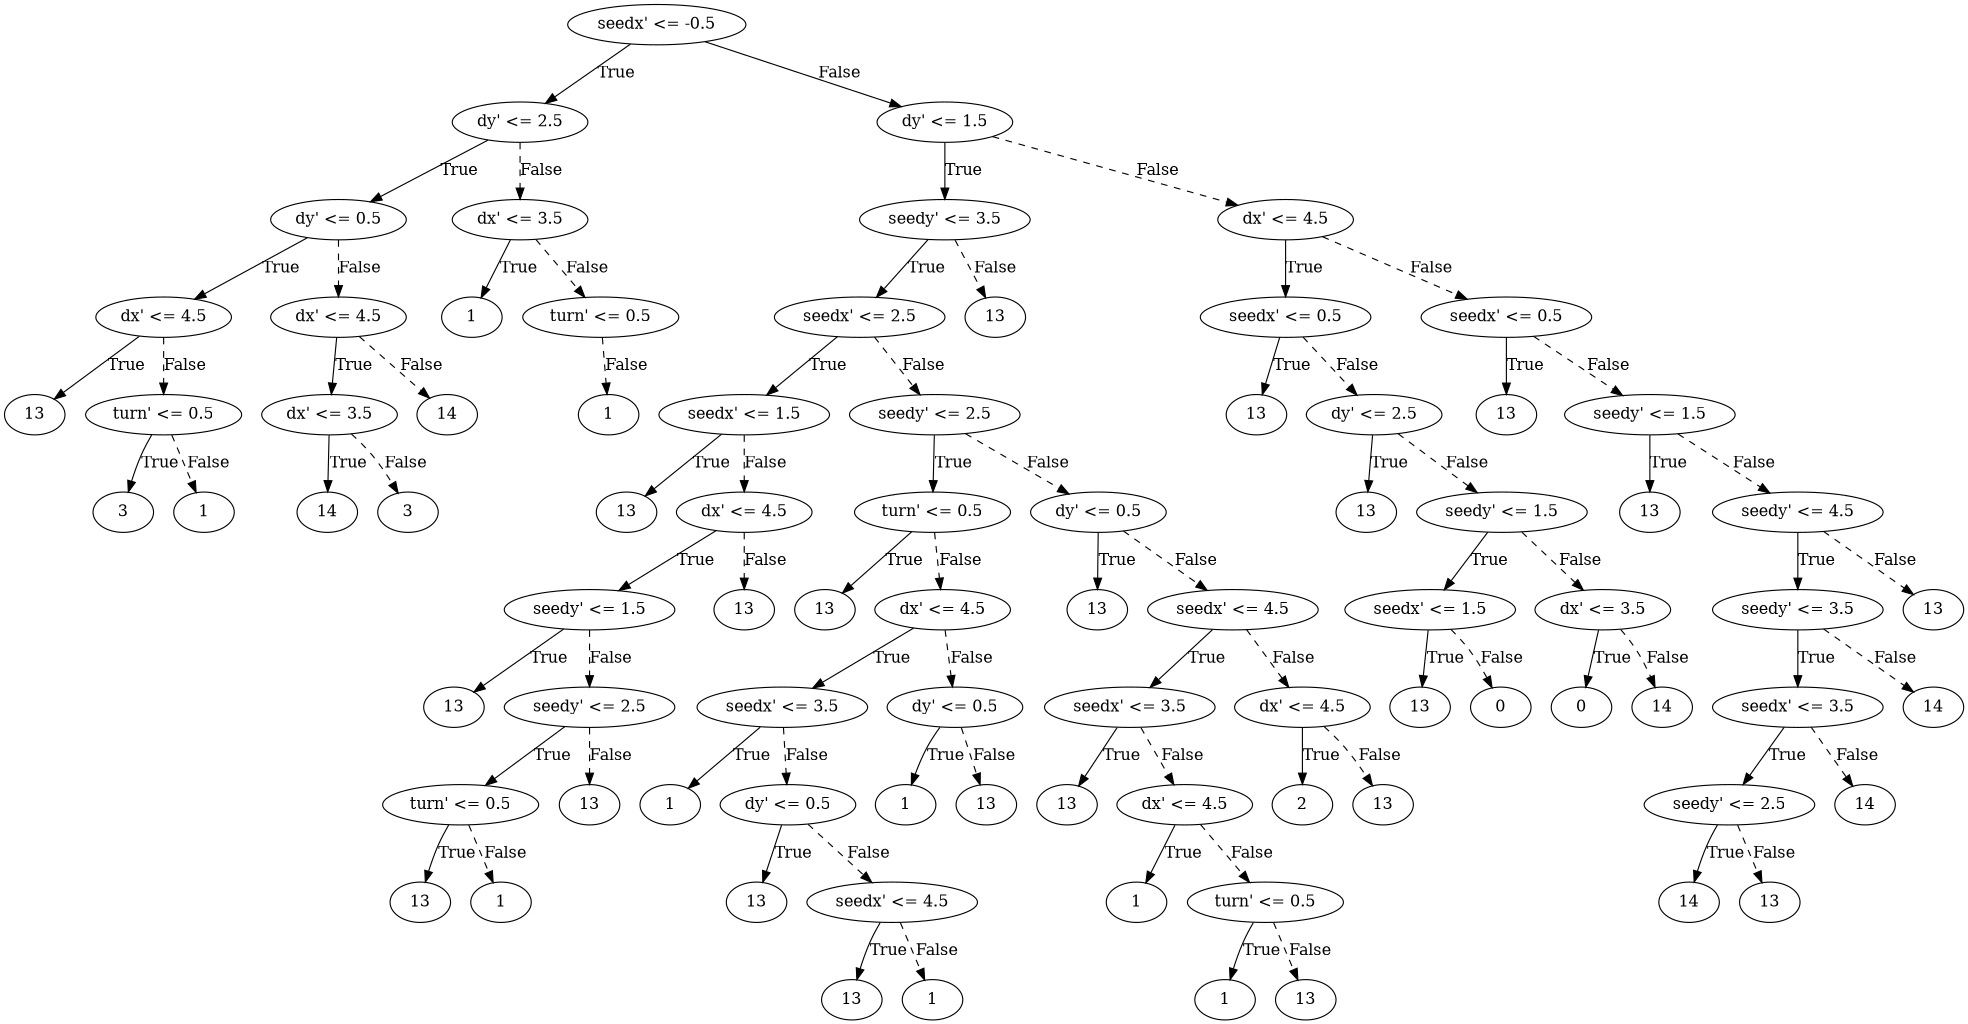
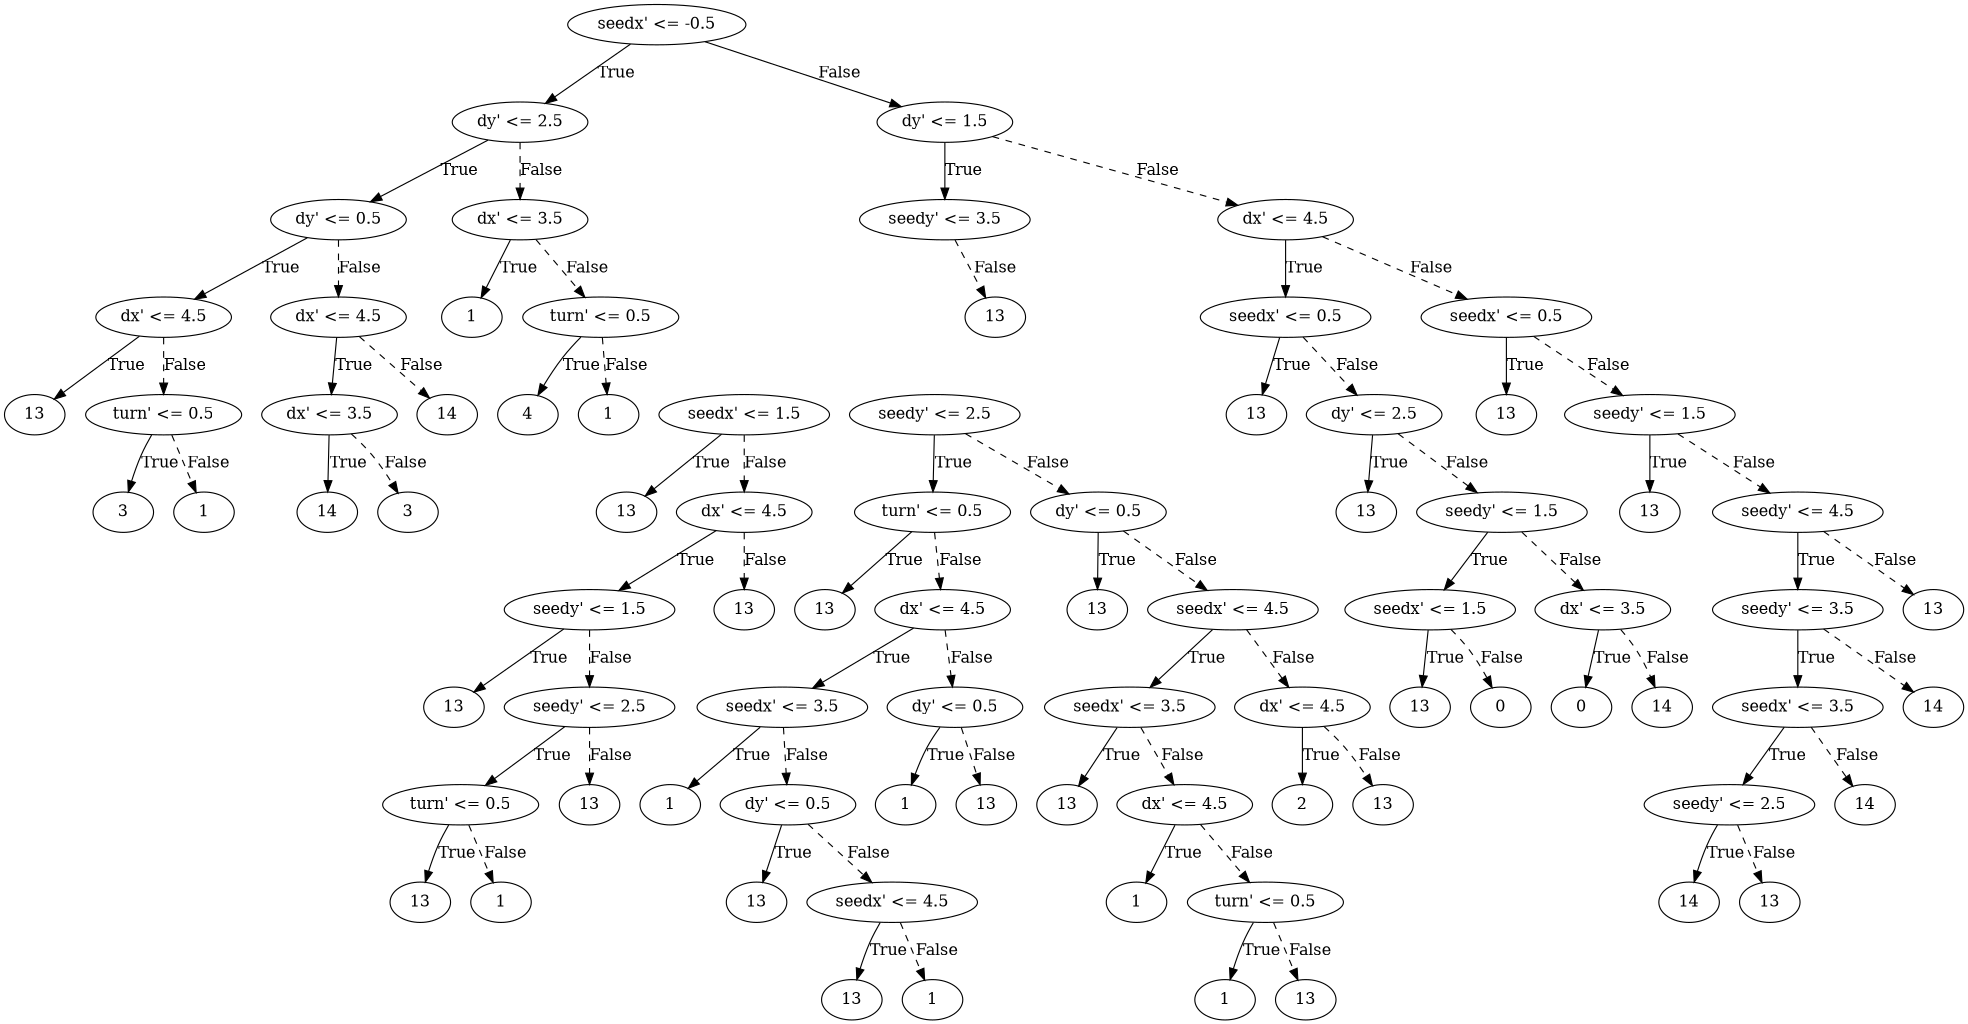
(860, 317) -> none
none -> (528, 415)
